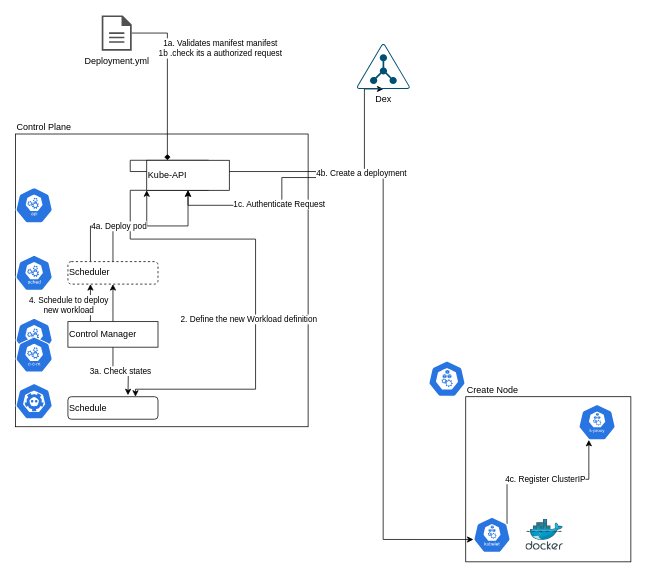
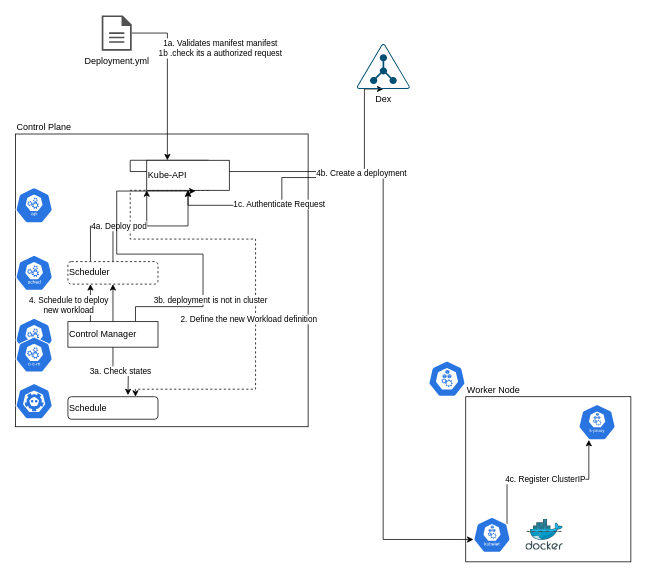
(167, 153) -> (167, 153)
none -> (190, 254)
(227, 389) -> (227, 389)
(493, 389) -> (493, 389)
